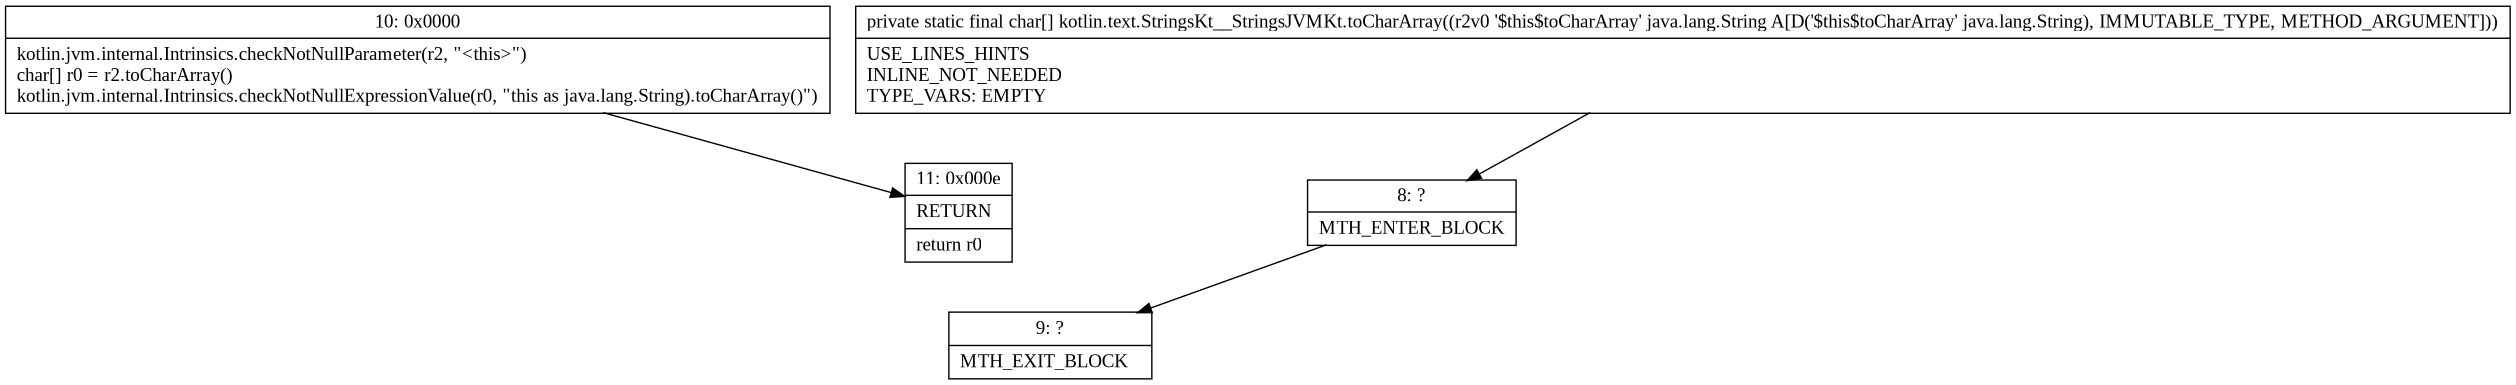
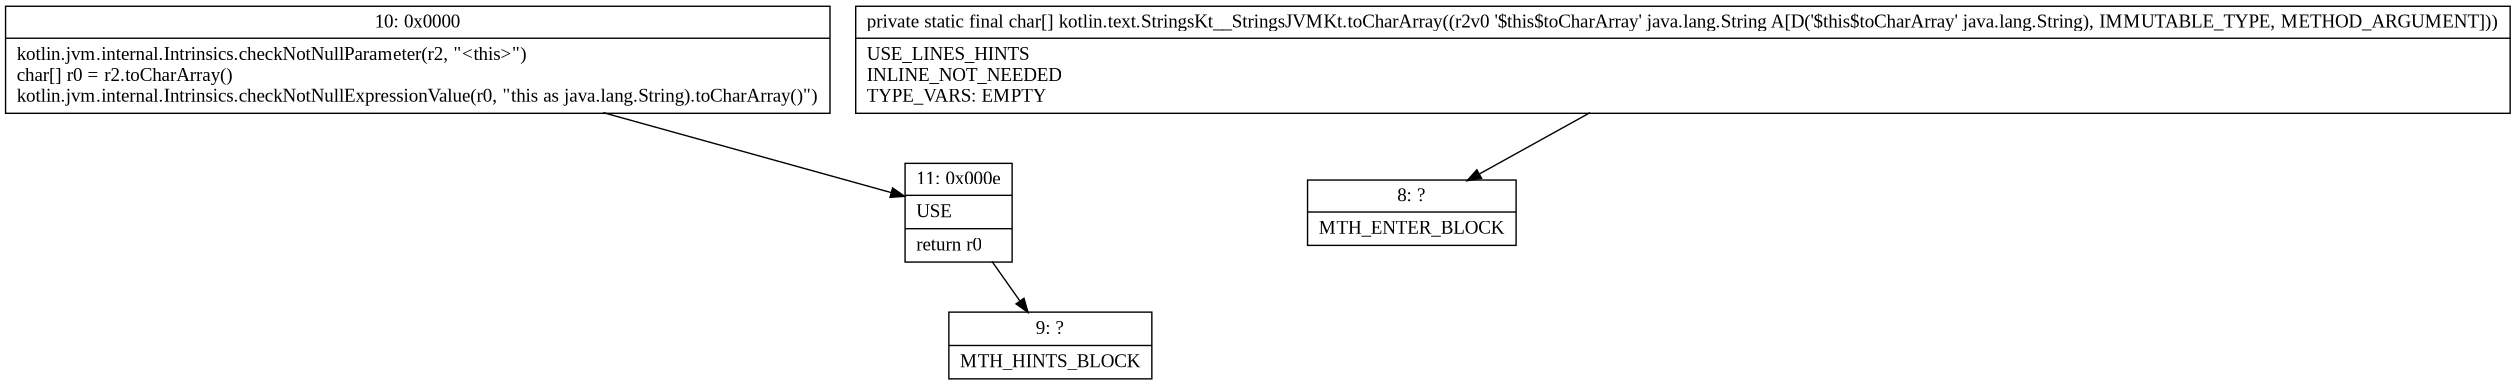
(954, 211) -> (934, 211)
(1239, 276) -> (1006, 281)
(1044, 361) -> (1050, 361)
